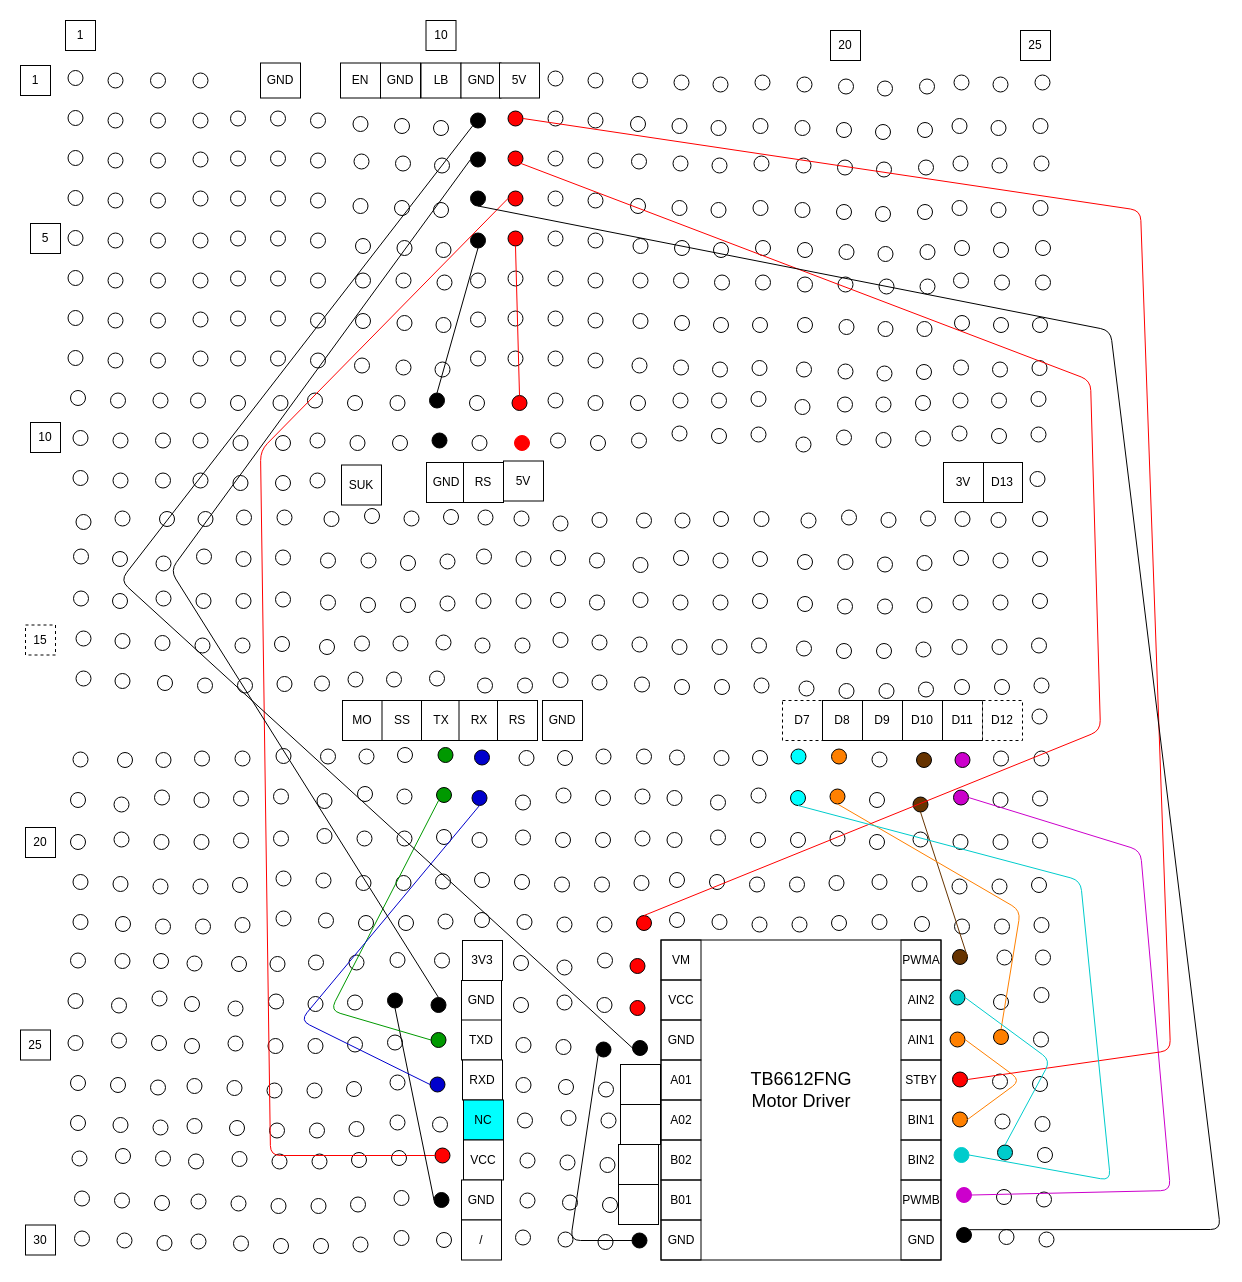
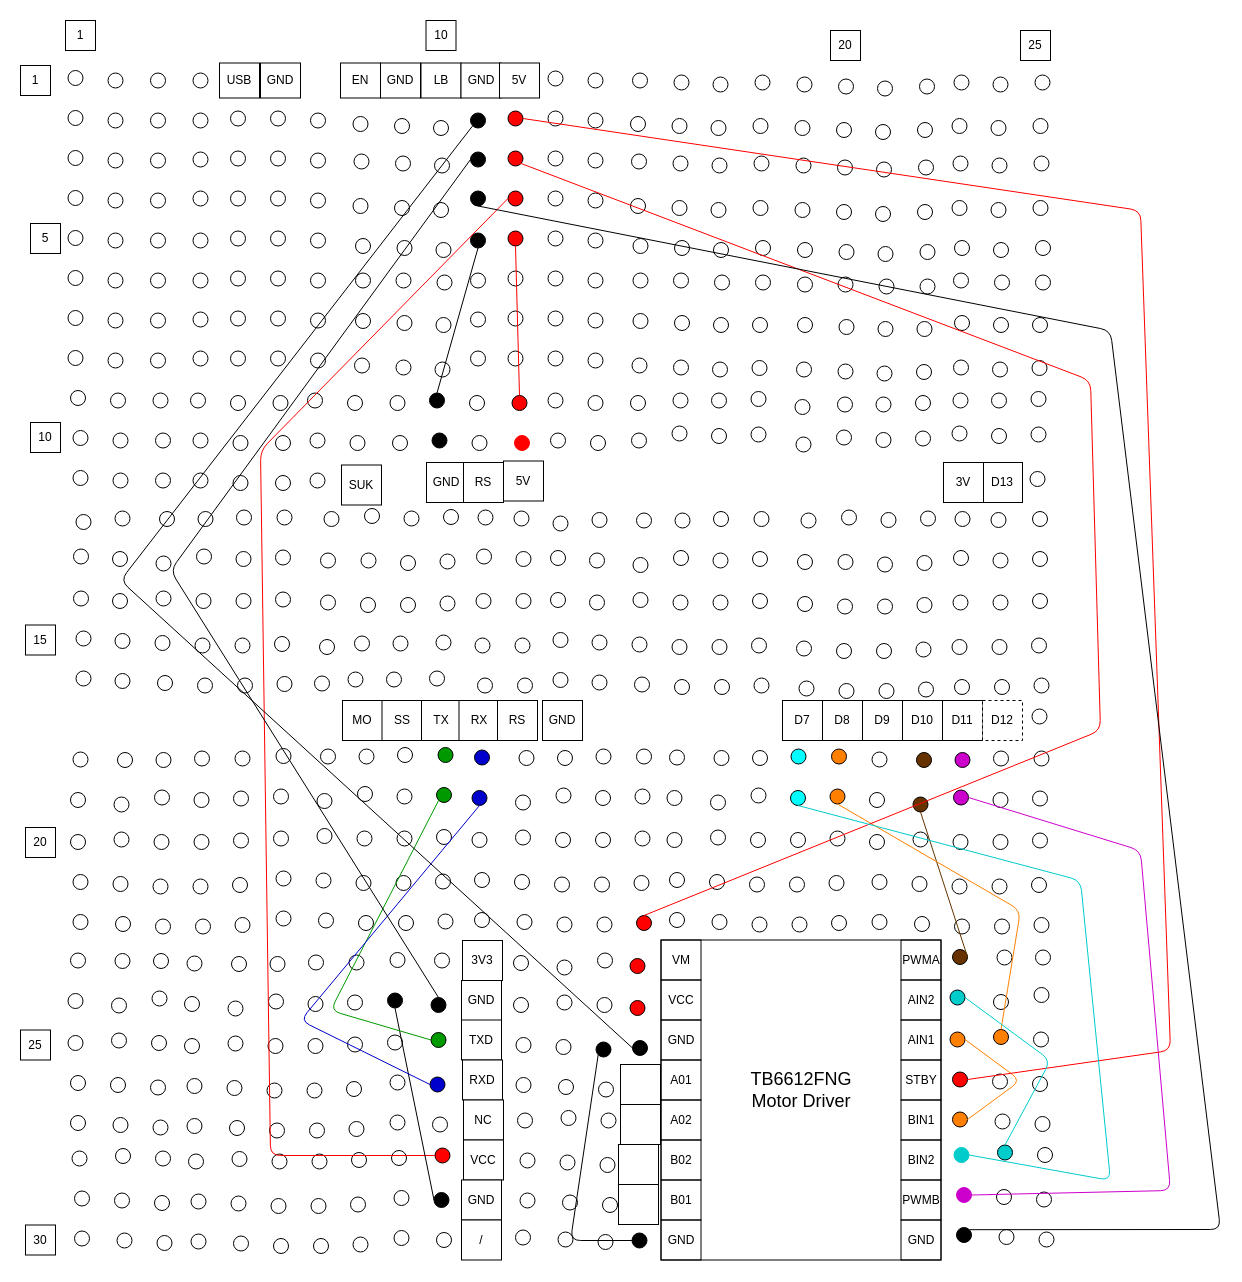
none -> (240, 81)
(41, 640) -> (41, 640)
(803, 721) -> (803, 721)
(484, 1120) -> (484, 1120)
